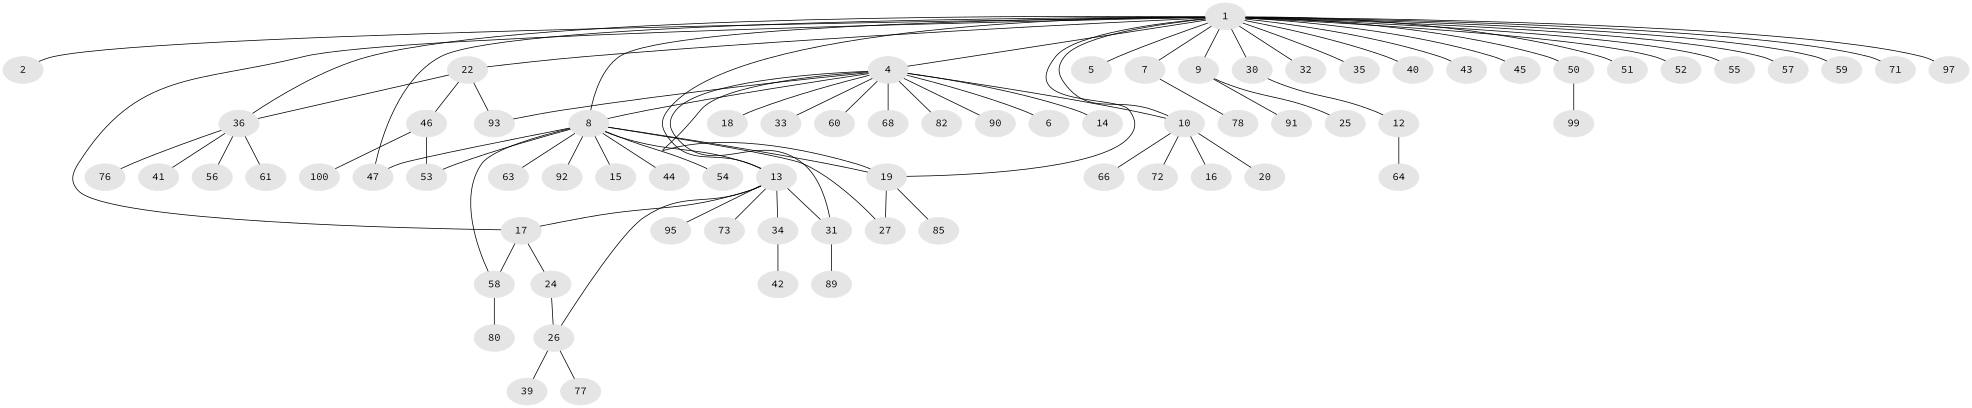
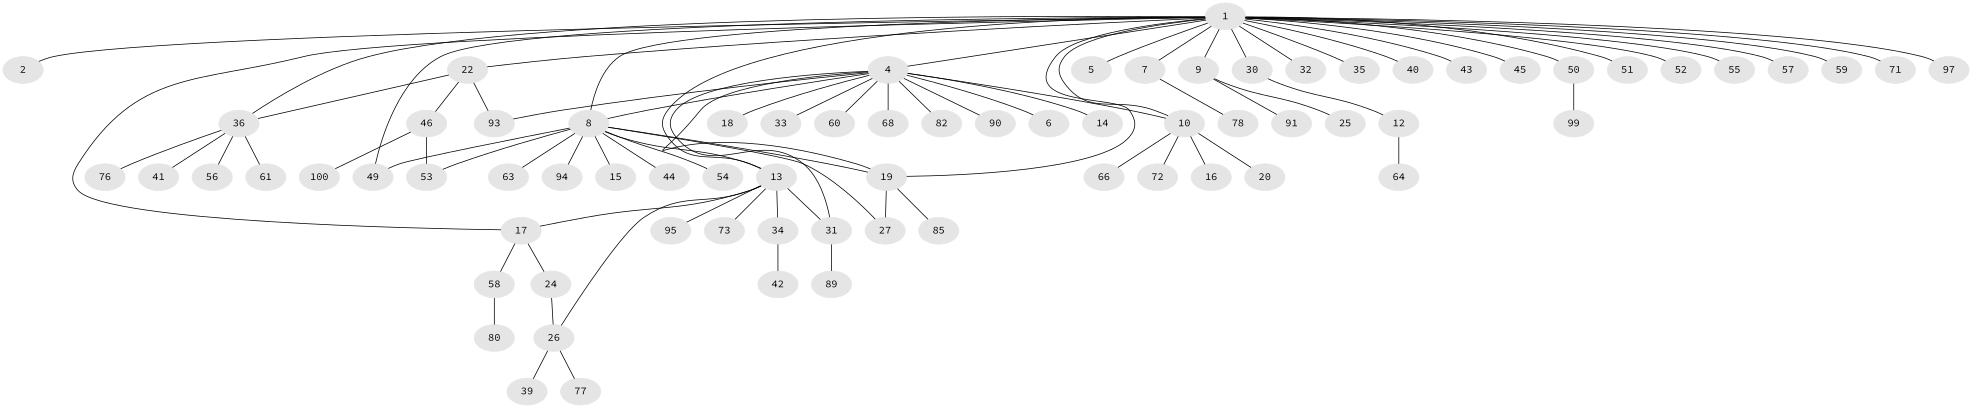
(478, 171) -> none
(373, 177) -> (373, 177)
(562, 177) -> (562, 177)
